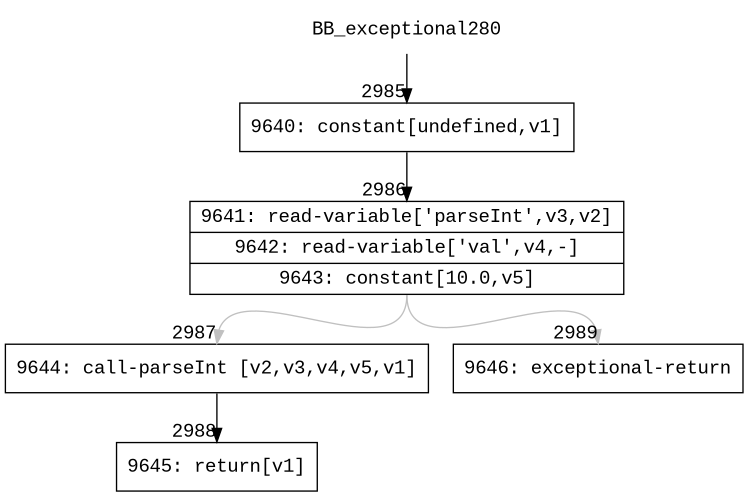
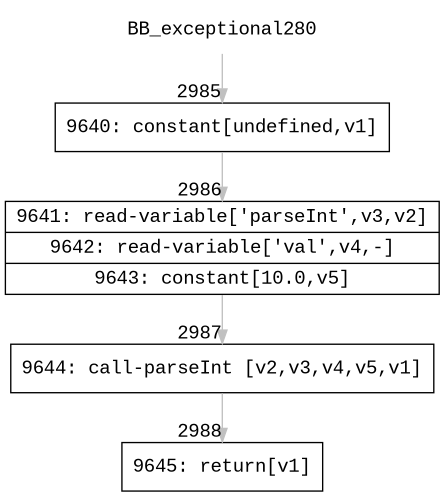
(407, 71) -> (222, 71)
(407, 170) -> (222, 170)
(598, 368) -> none
(217, 411) -> (222, 411)
